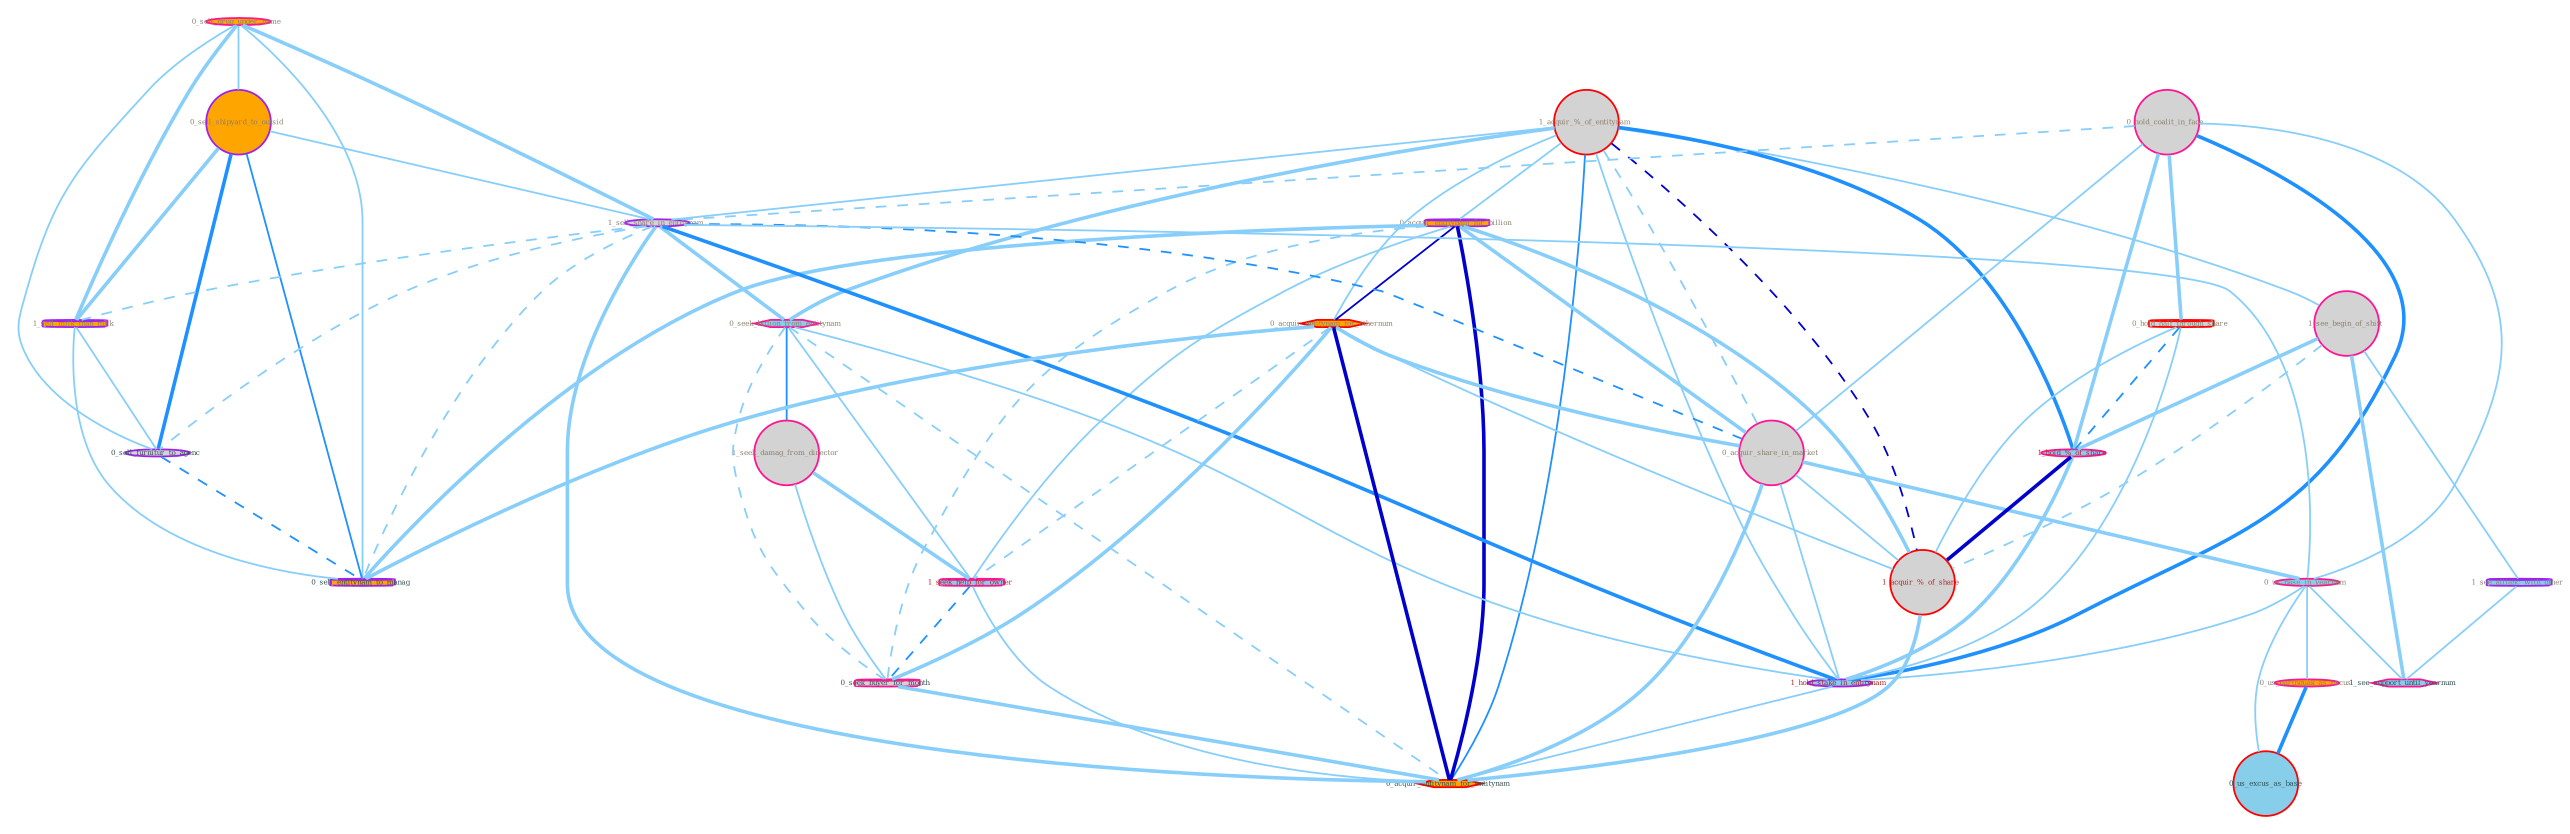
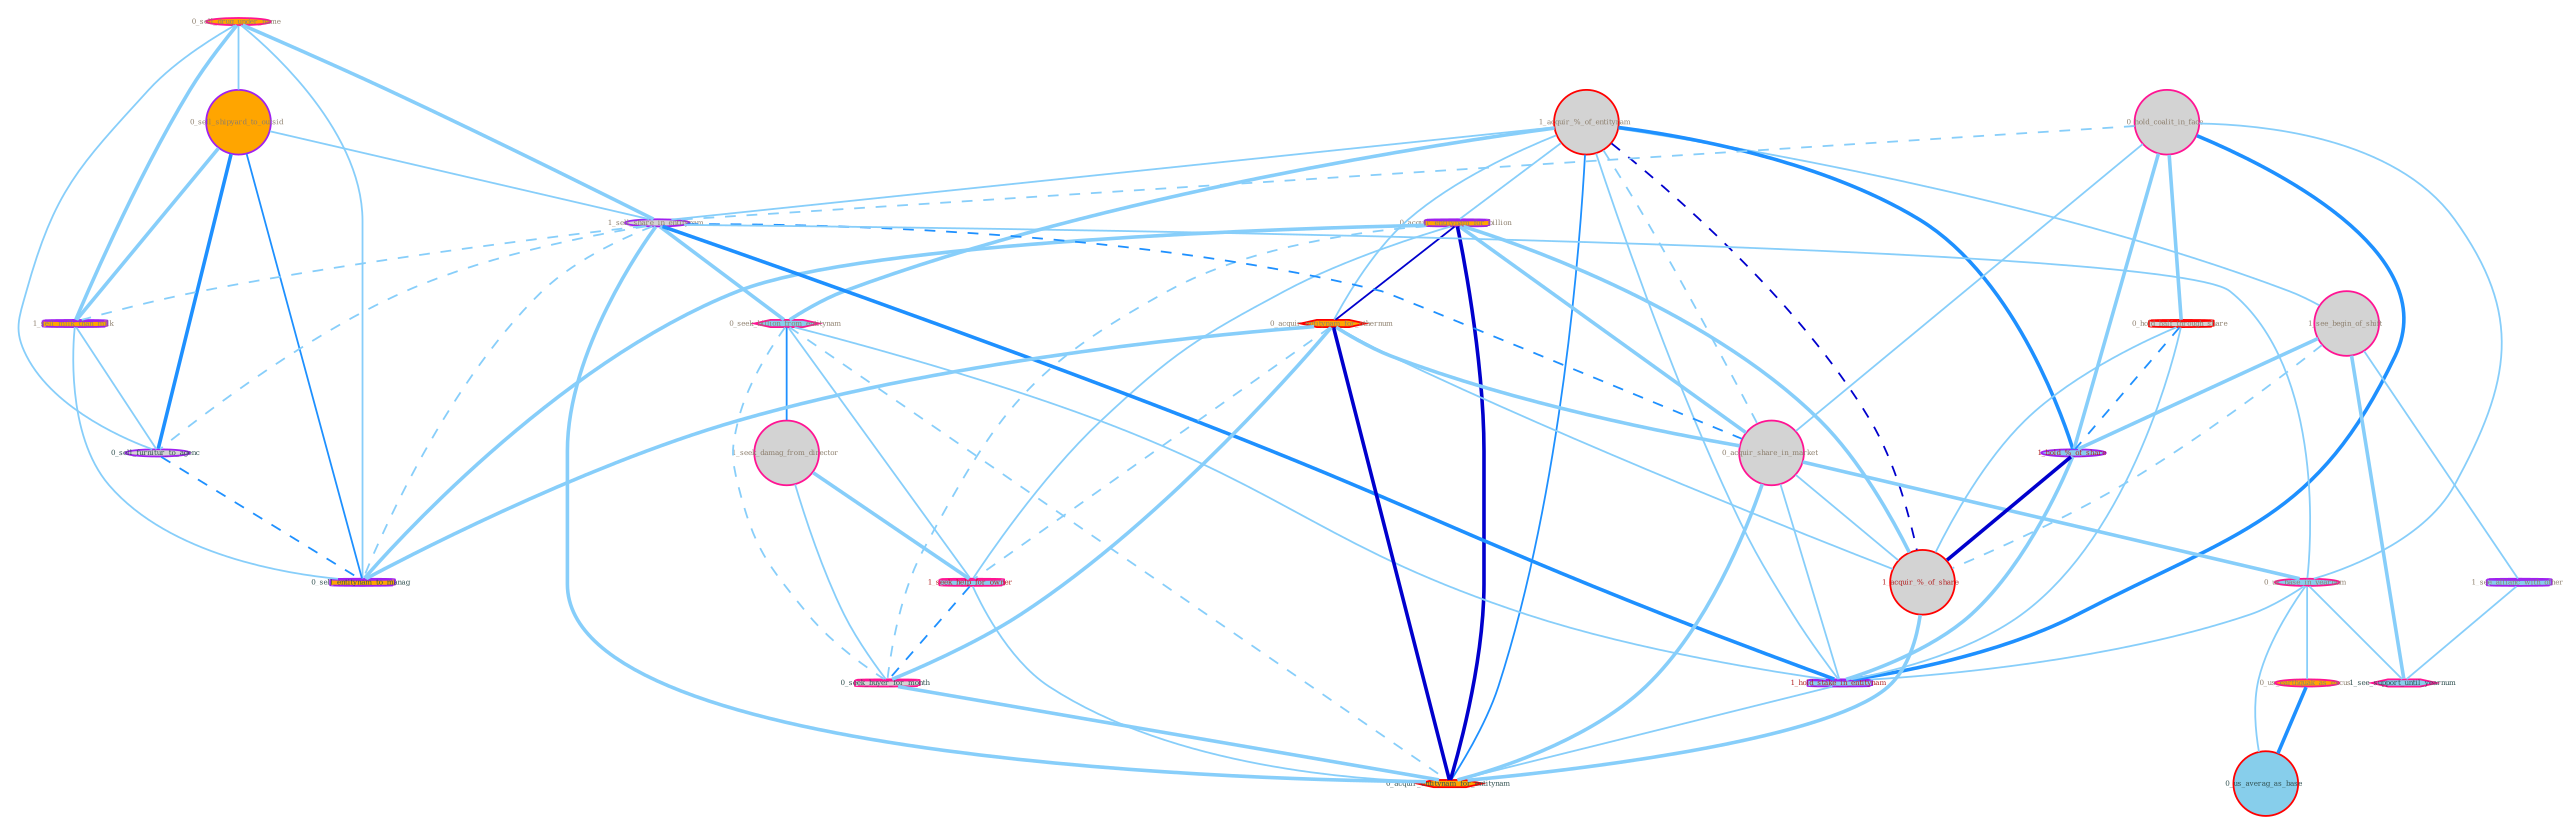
(2073, 453) -> (2073, 453)
(1840, 683) -> (1840, 683)
(2266, 784) -> (2266, 784)
